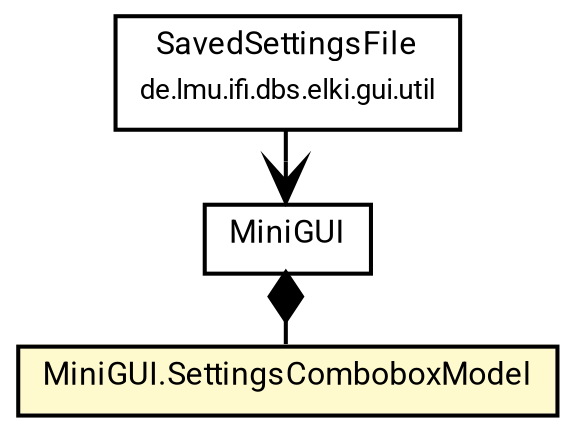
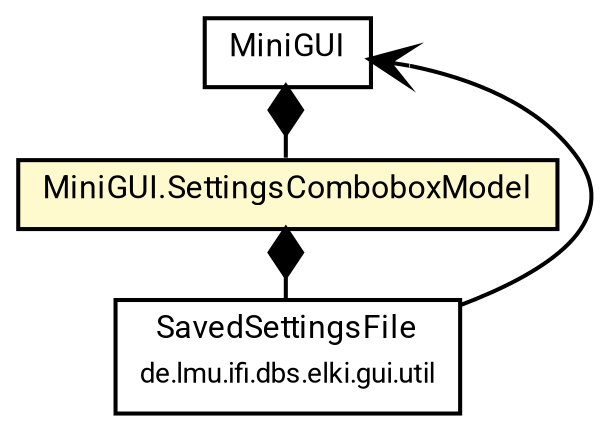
none -> (286, 288)
